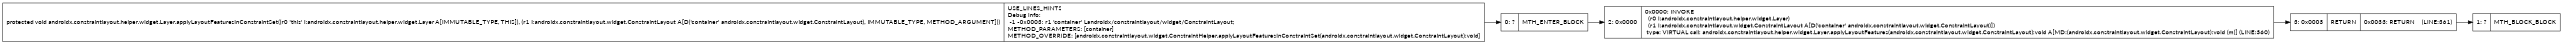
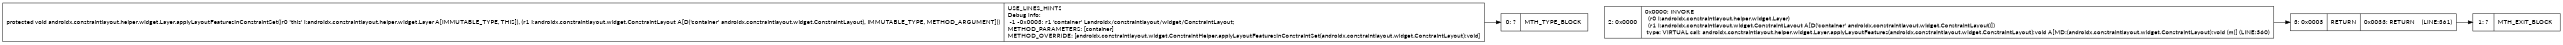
(1553, 22) -> (1553, 22)
(1594, 22) -> none
(2525, 22) -> (2525, 22)
